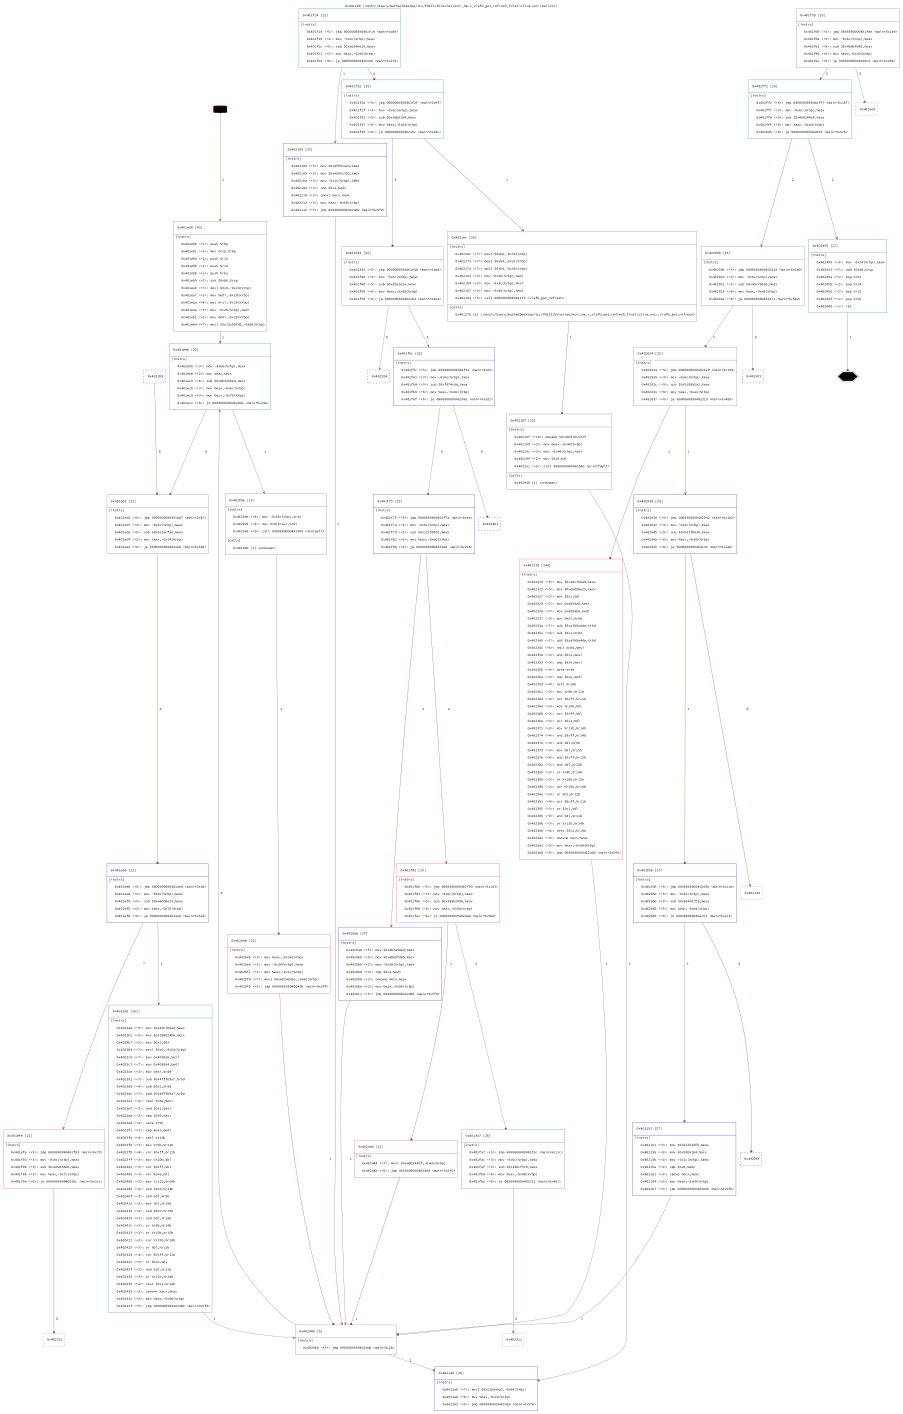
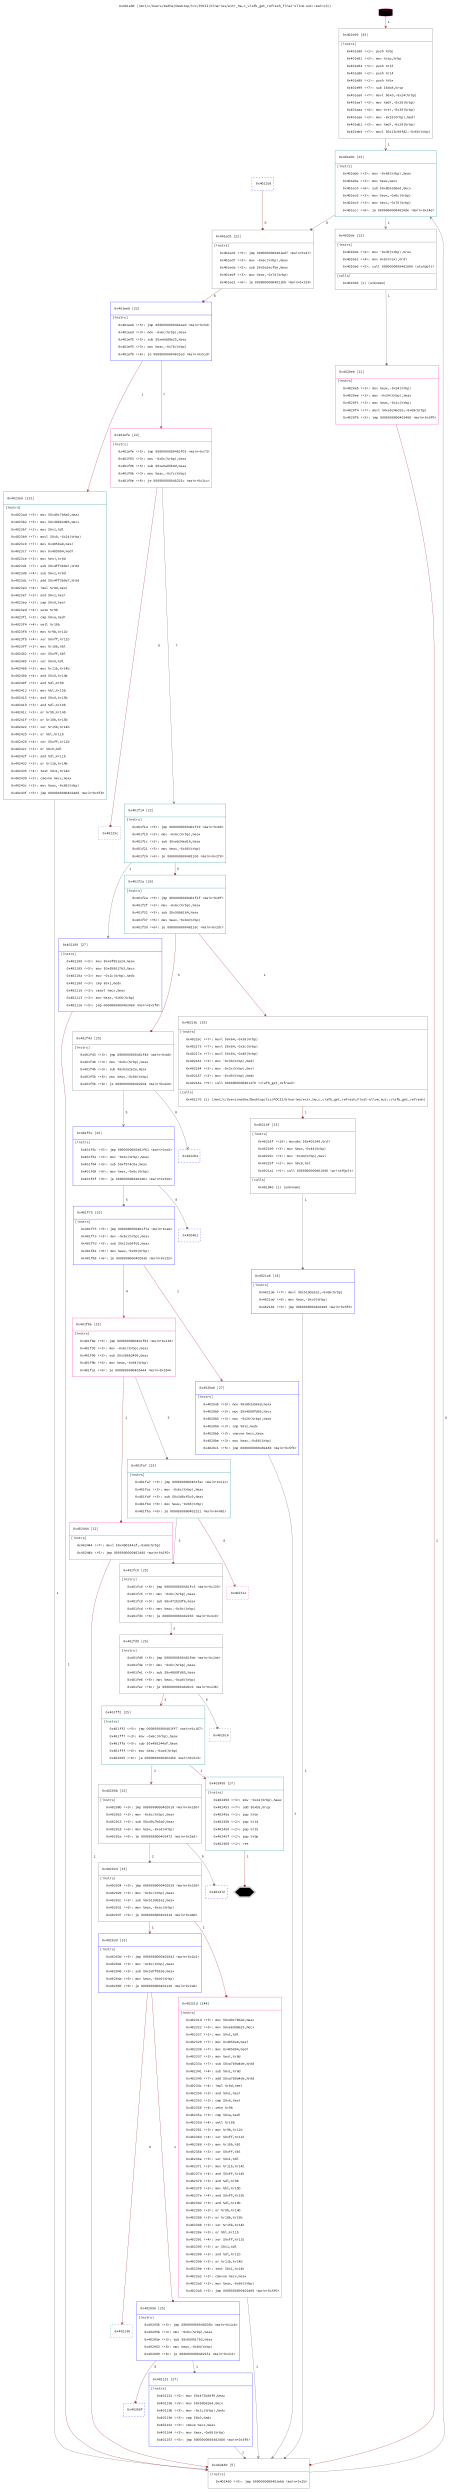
none -> (168, 645)
(410, 1362) -> (303, 1888)
none -> (171, 1593)
